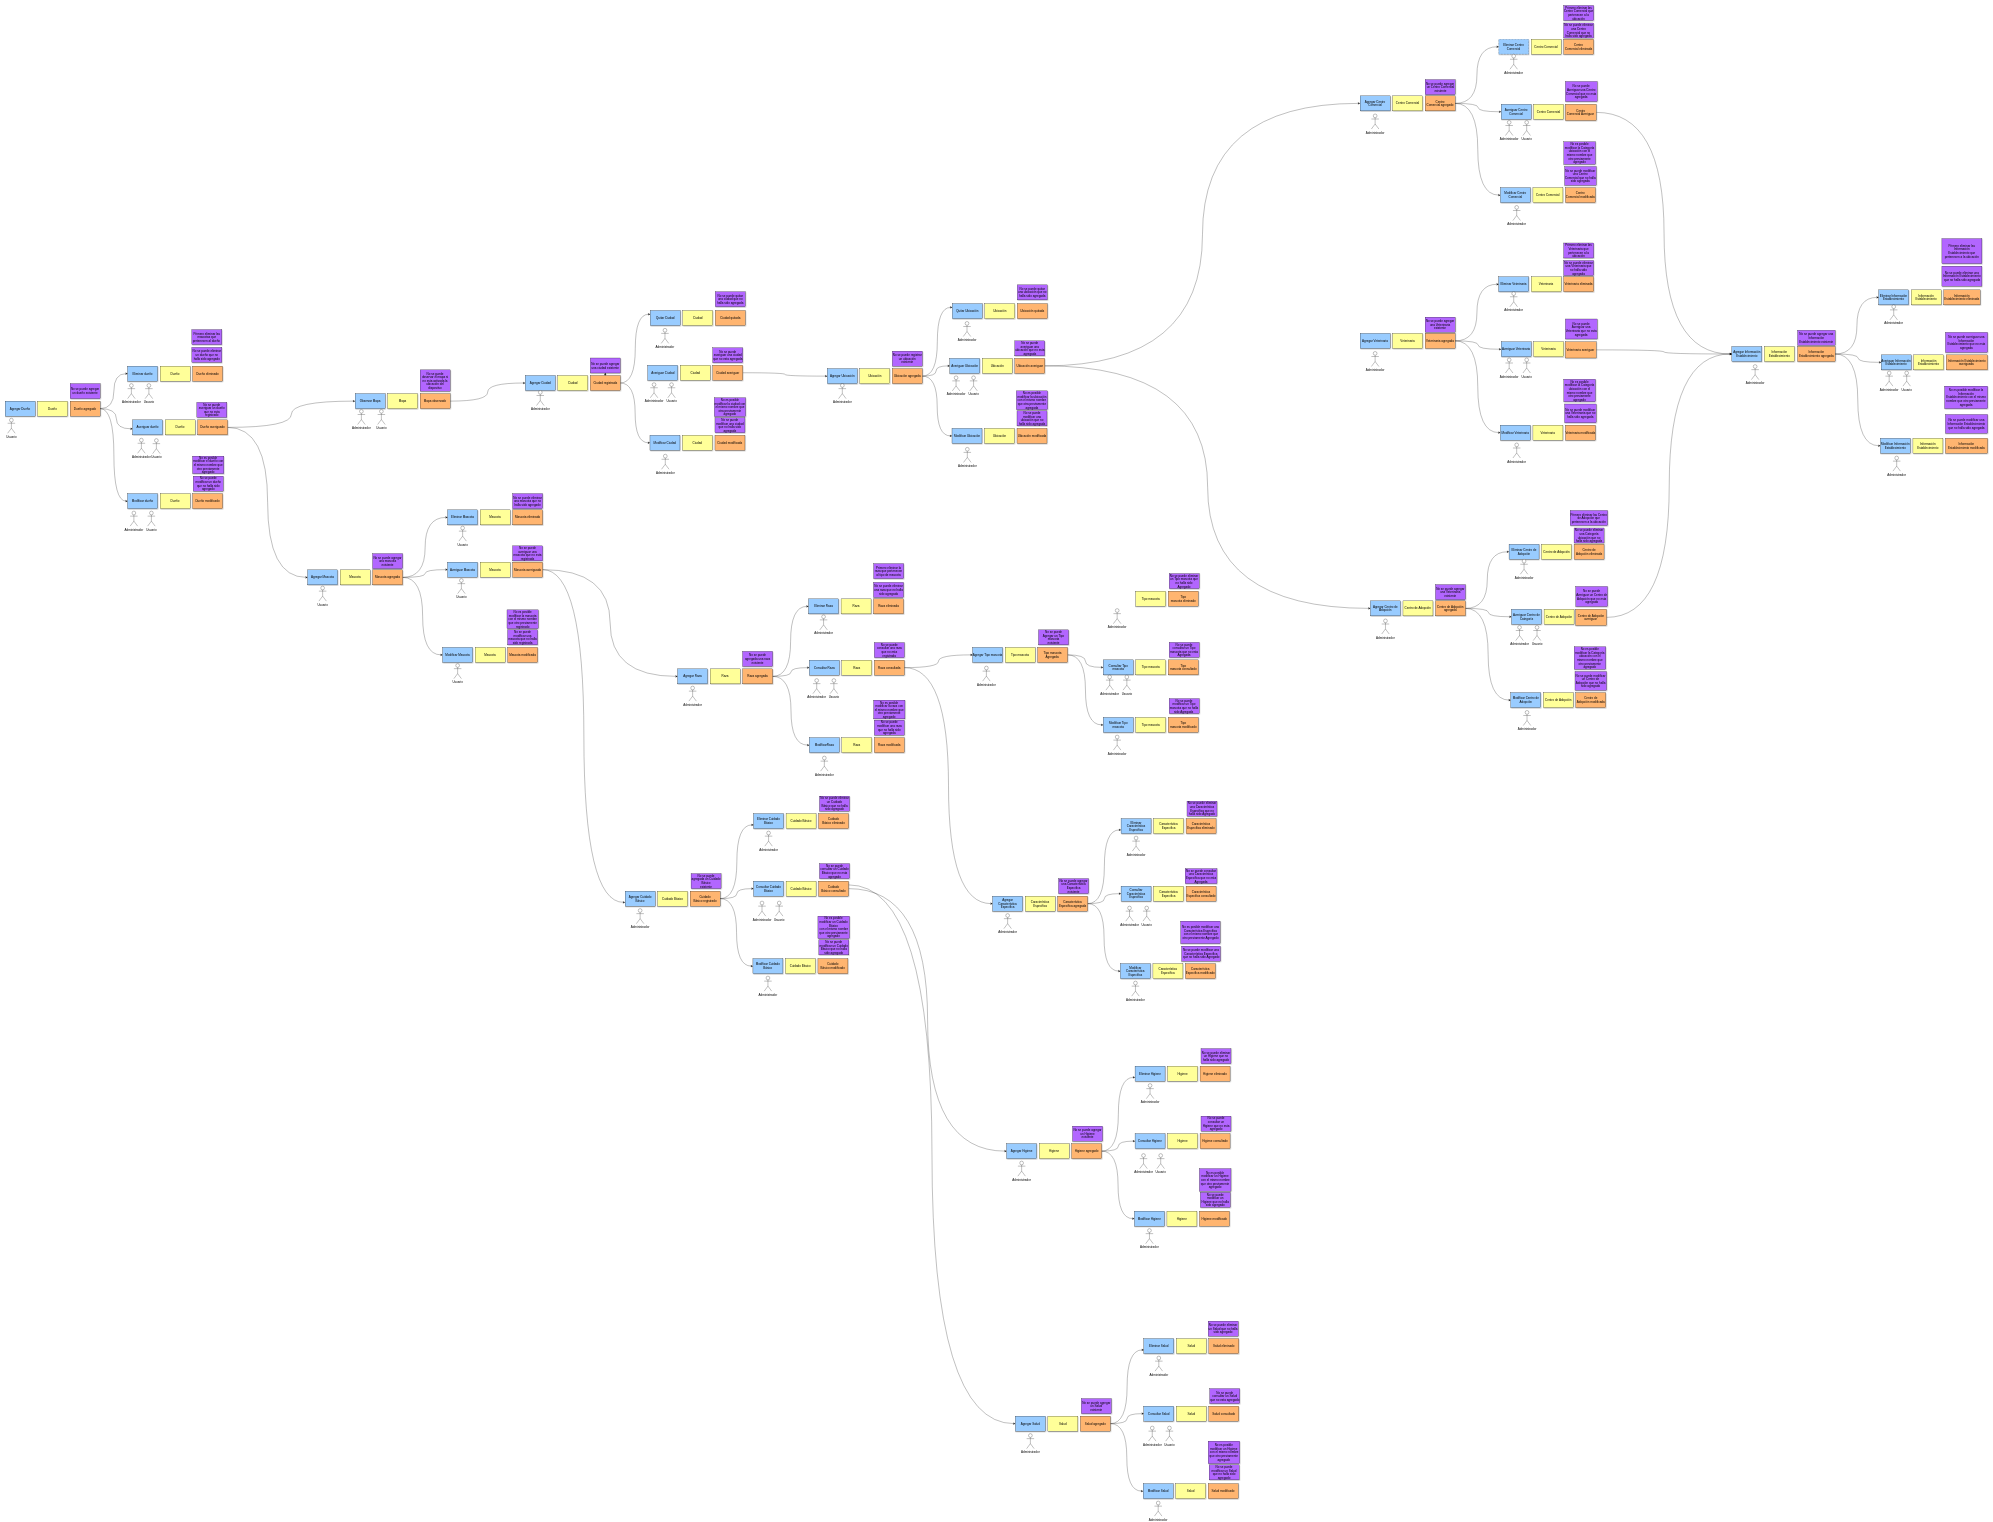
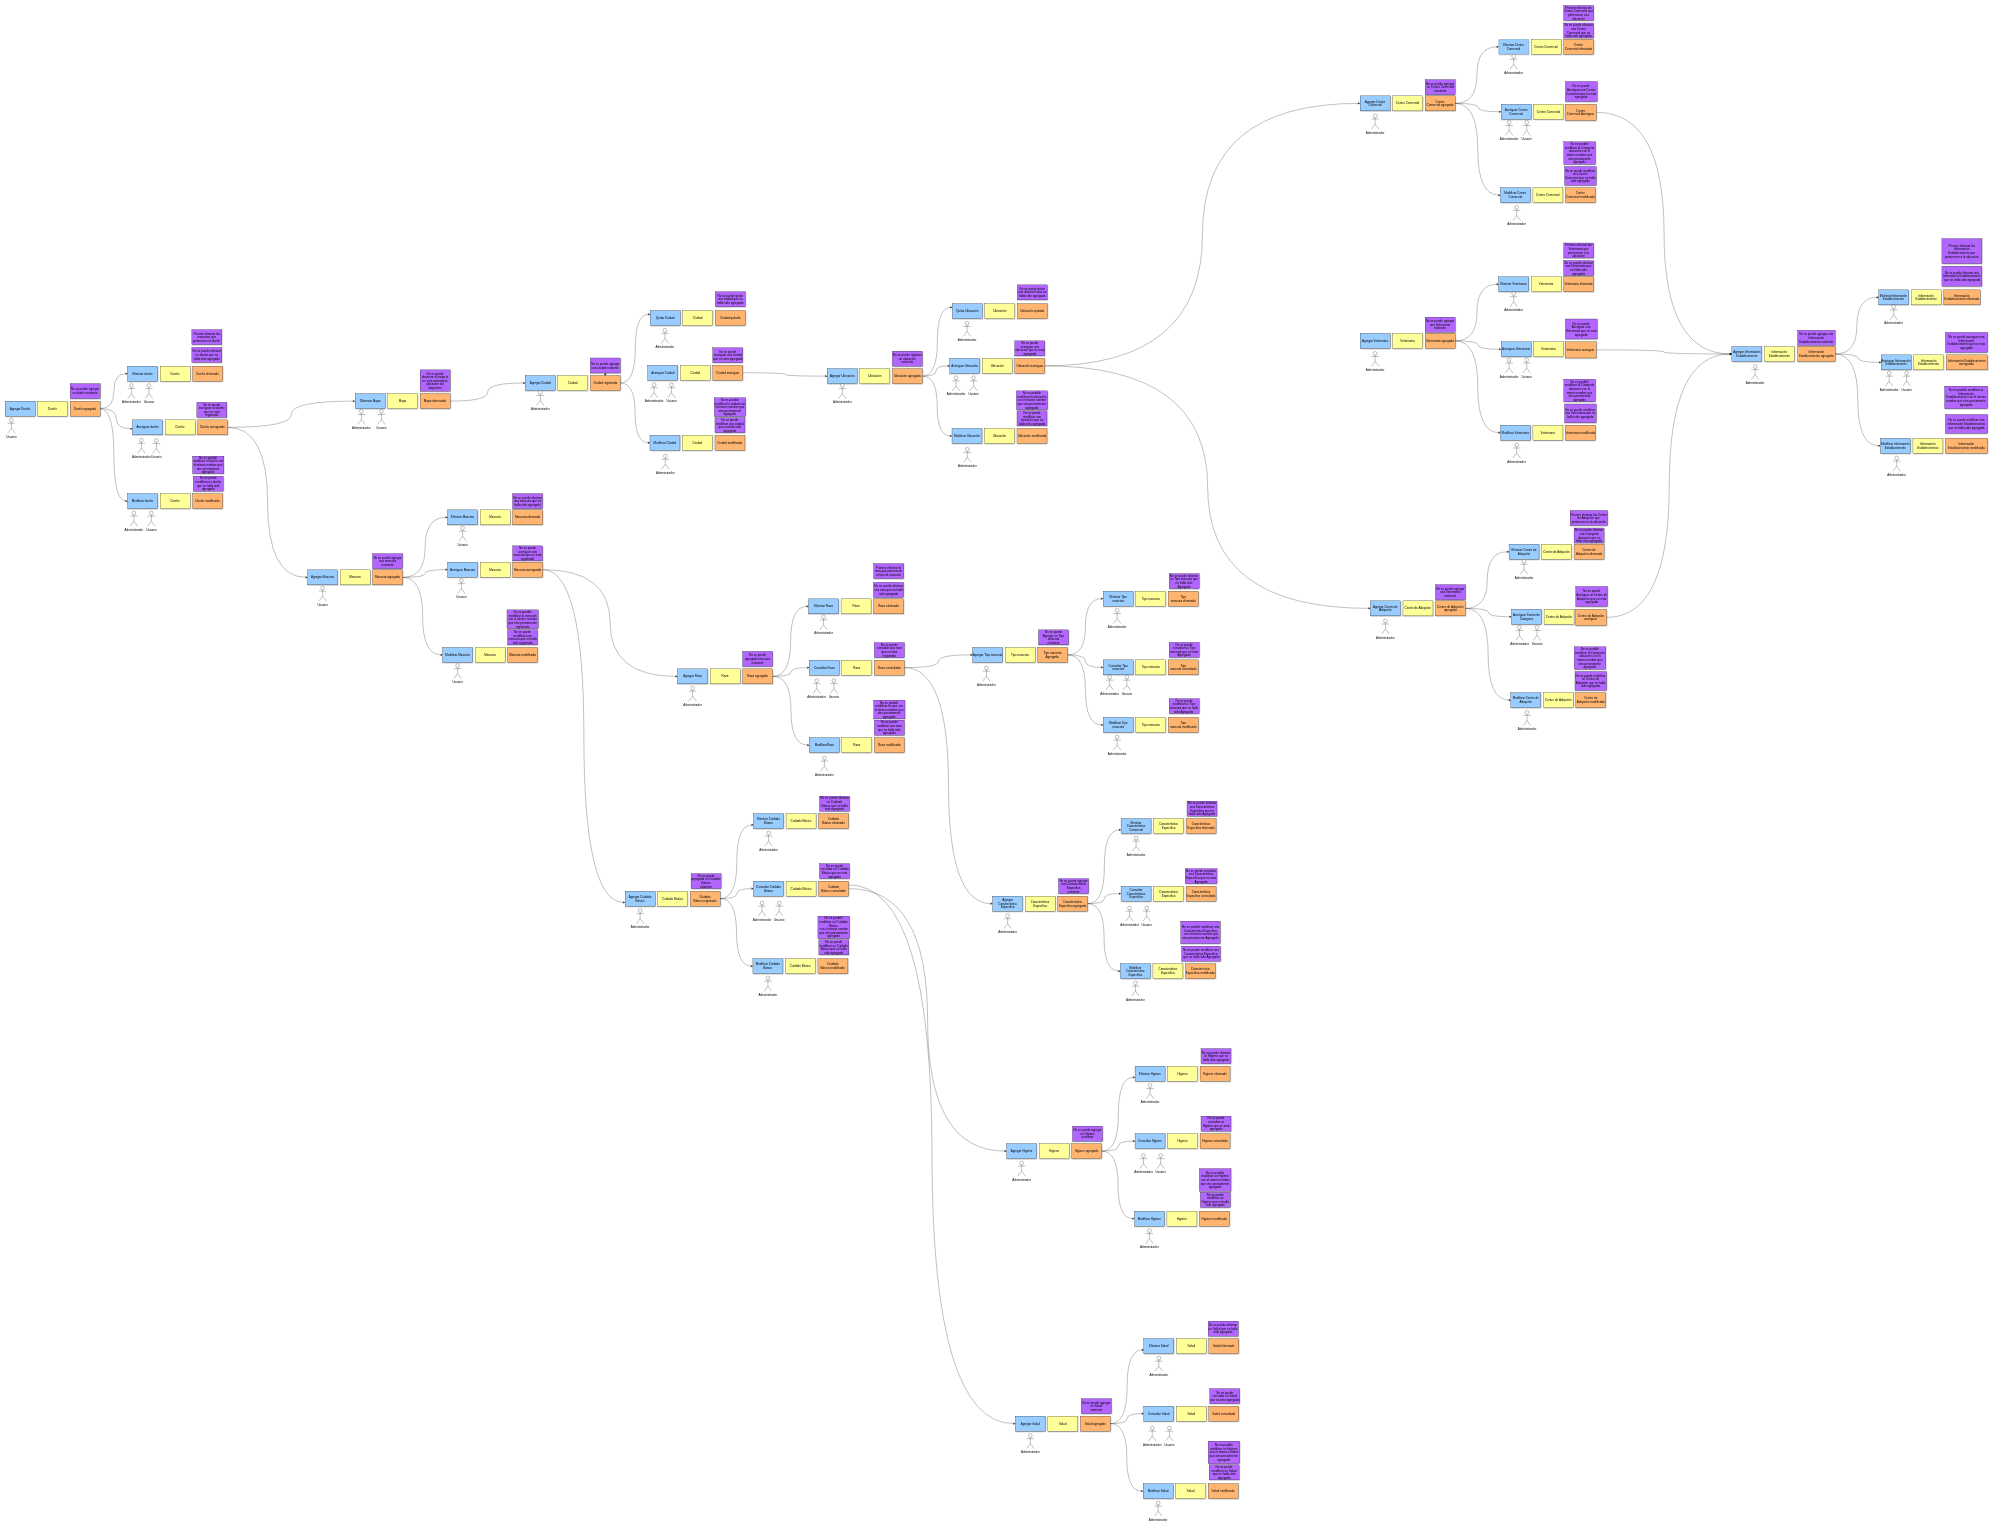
none -> (1118, 598)
none -> (1100, 599)
(1136, 826) -> (1136, 826)
